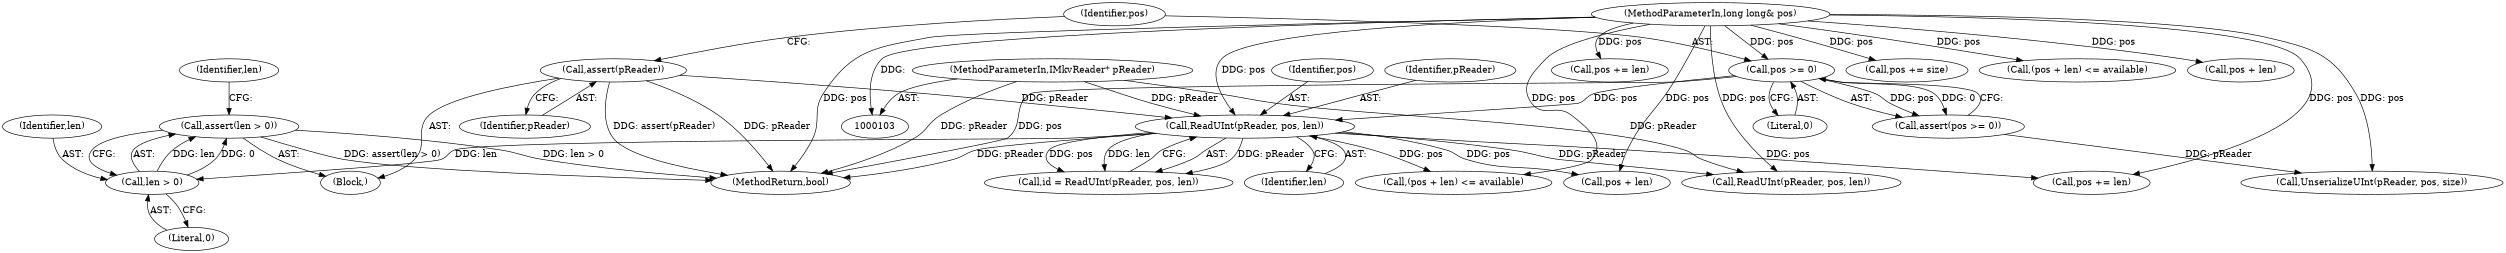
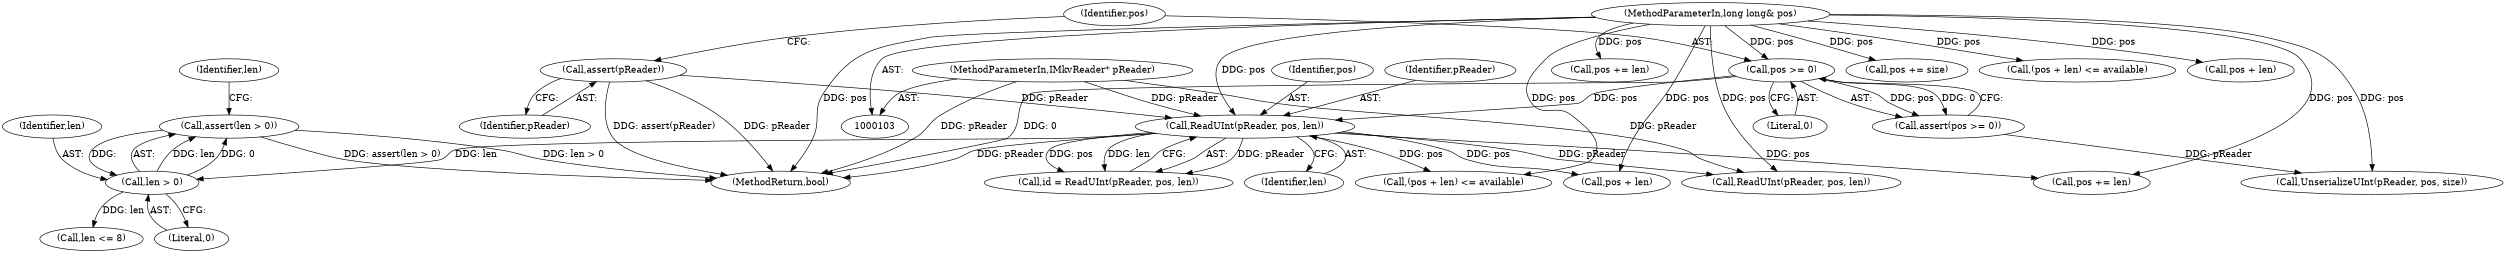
(894, 70) -> (894, 70)
(1040, 127) -> (1040, 127)
(105, 155) -> (105, 155)
(350, 183) -> none
none -> (92, 239)
